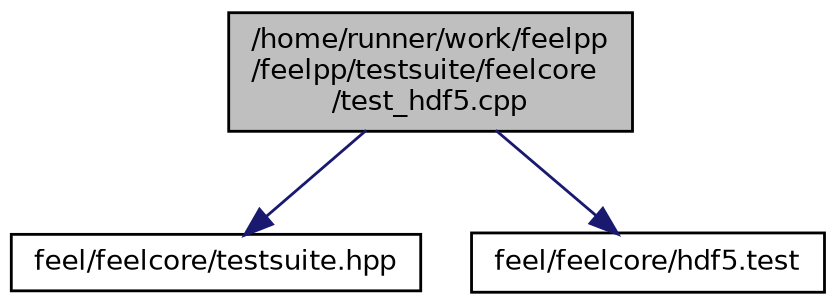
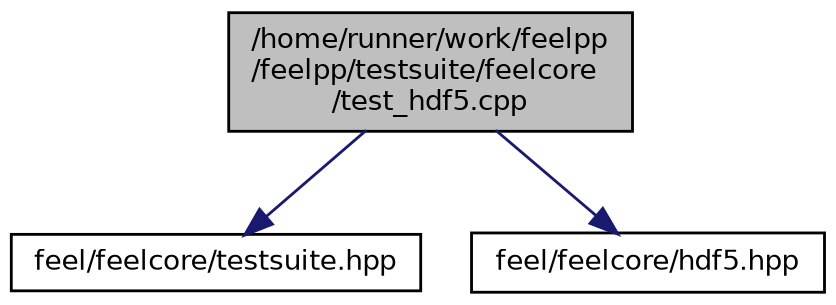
(648, 263) -> (648, 263)
